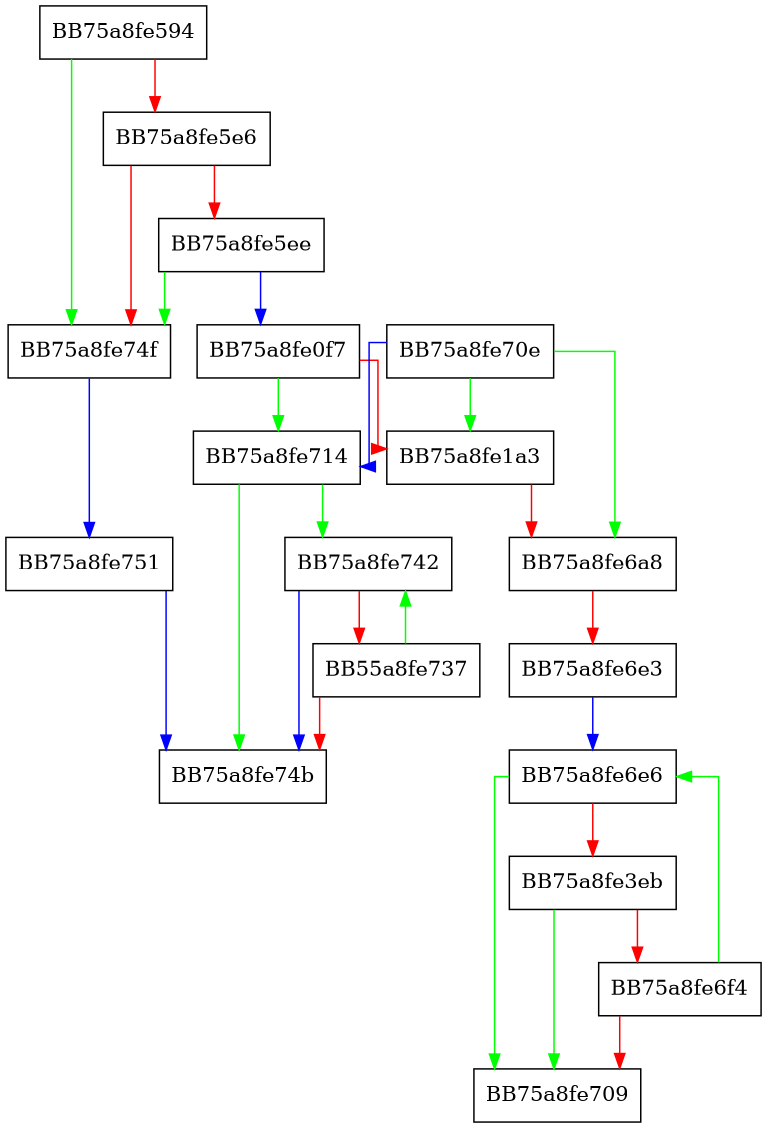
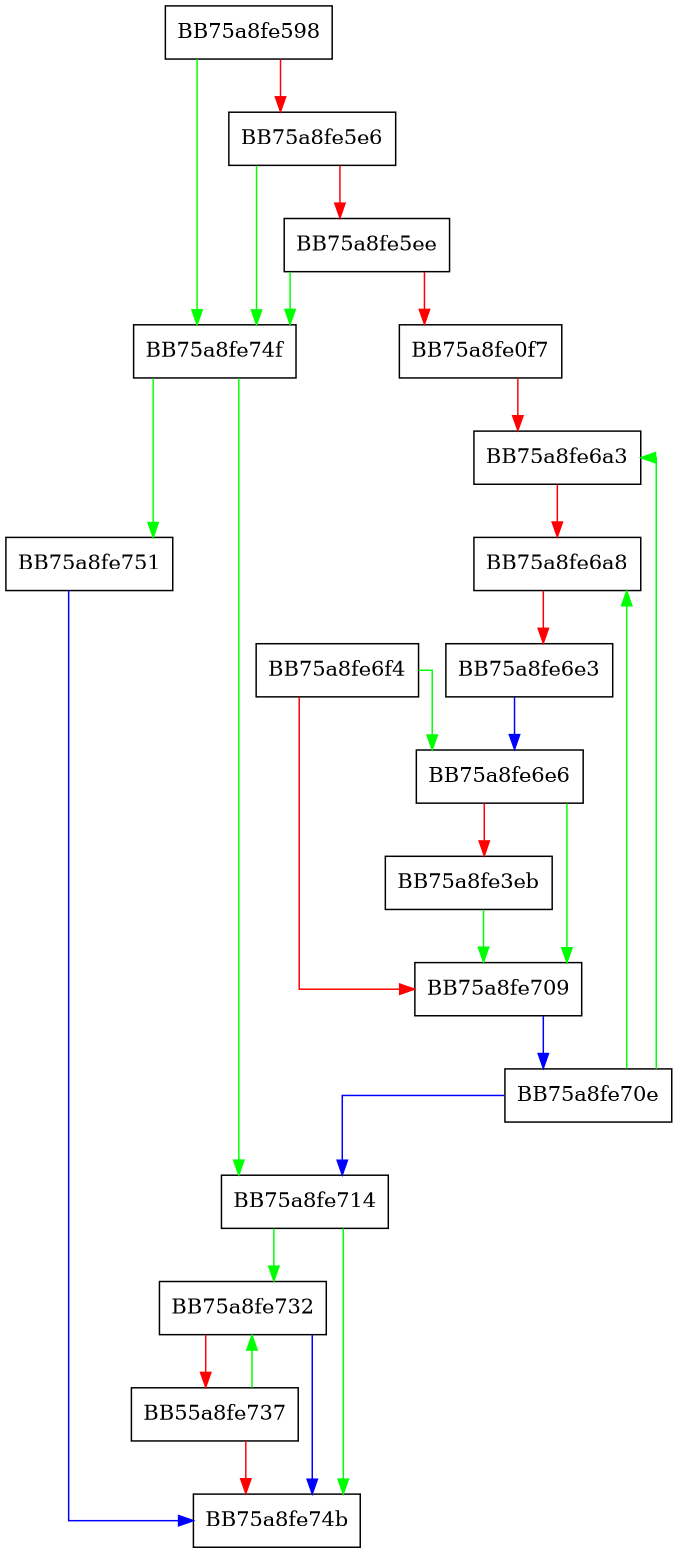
(123, 32) -> (249, 32)
(131, 238) -> (257, 238)
(261, 291) -> (424, 291)
(278, 397) -> (239, 769)
(89, 450) -> (153, 450)
(470, 458) -> (557, 458)
(368, 564) -> (243, 1308)
(637, 928) -> none
none -> (543, 1035)
